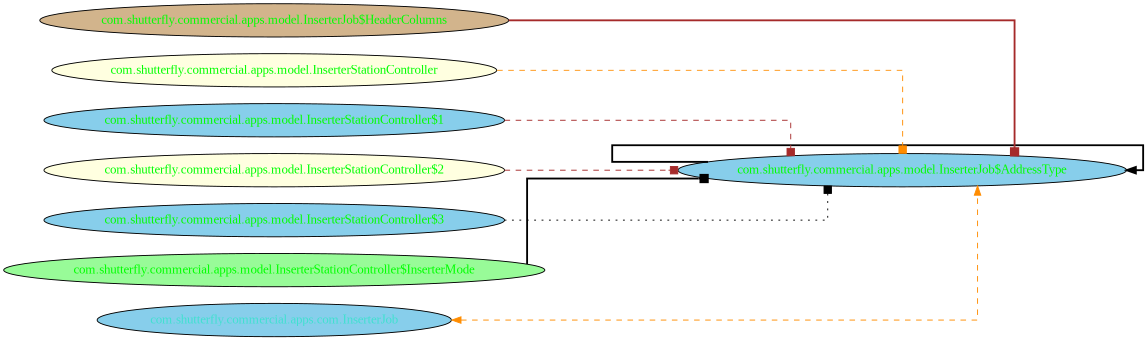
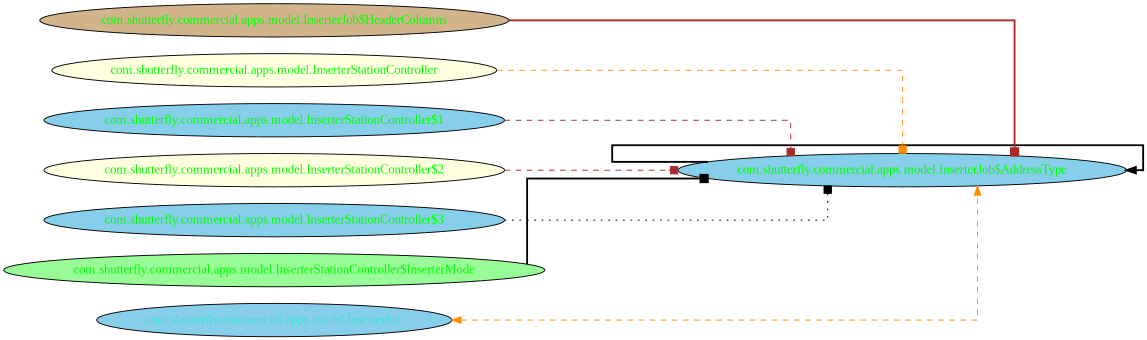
(274, 320) -> (274, 320)
